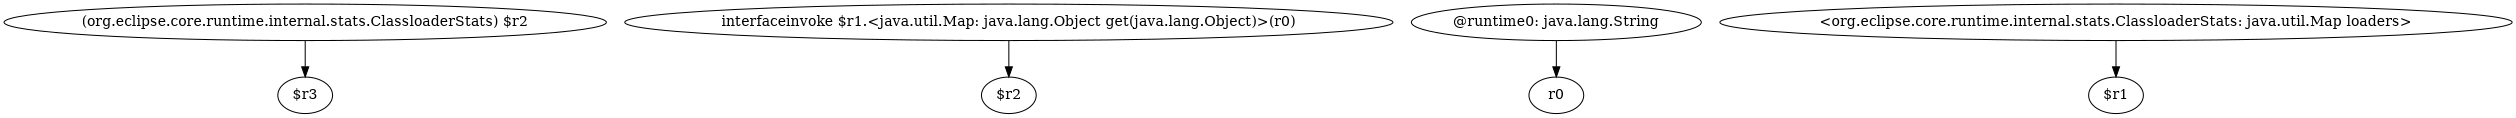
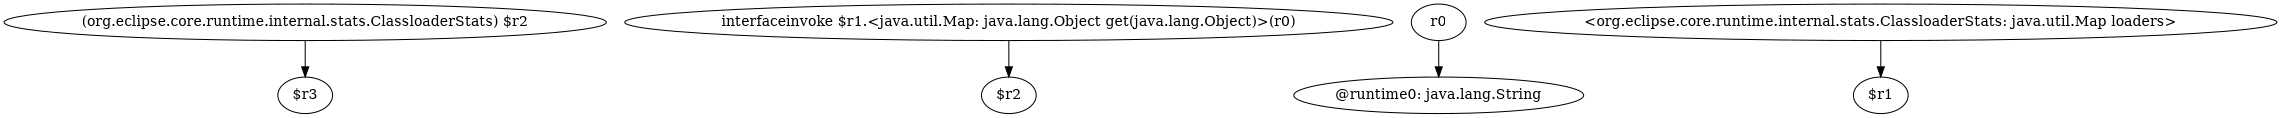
(1556, 54) -> (1439, 54)
